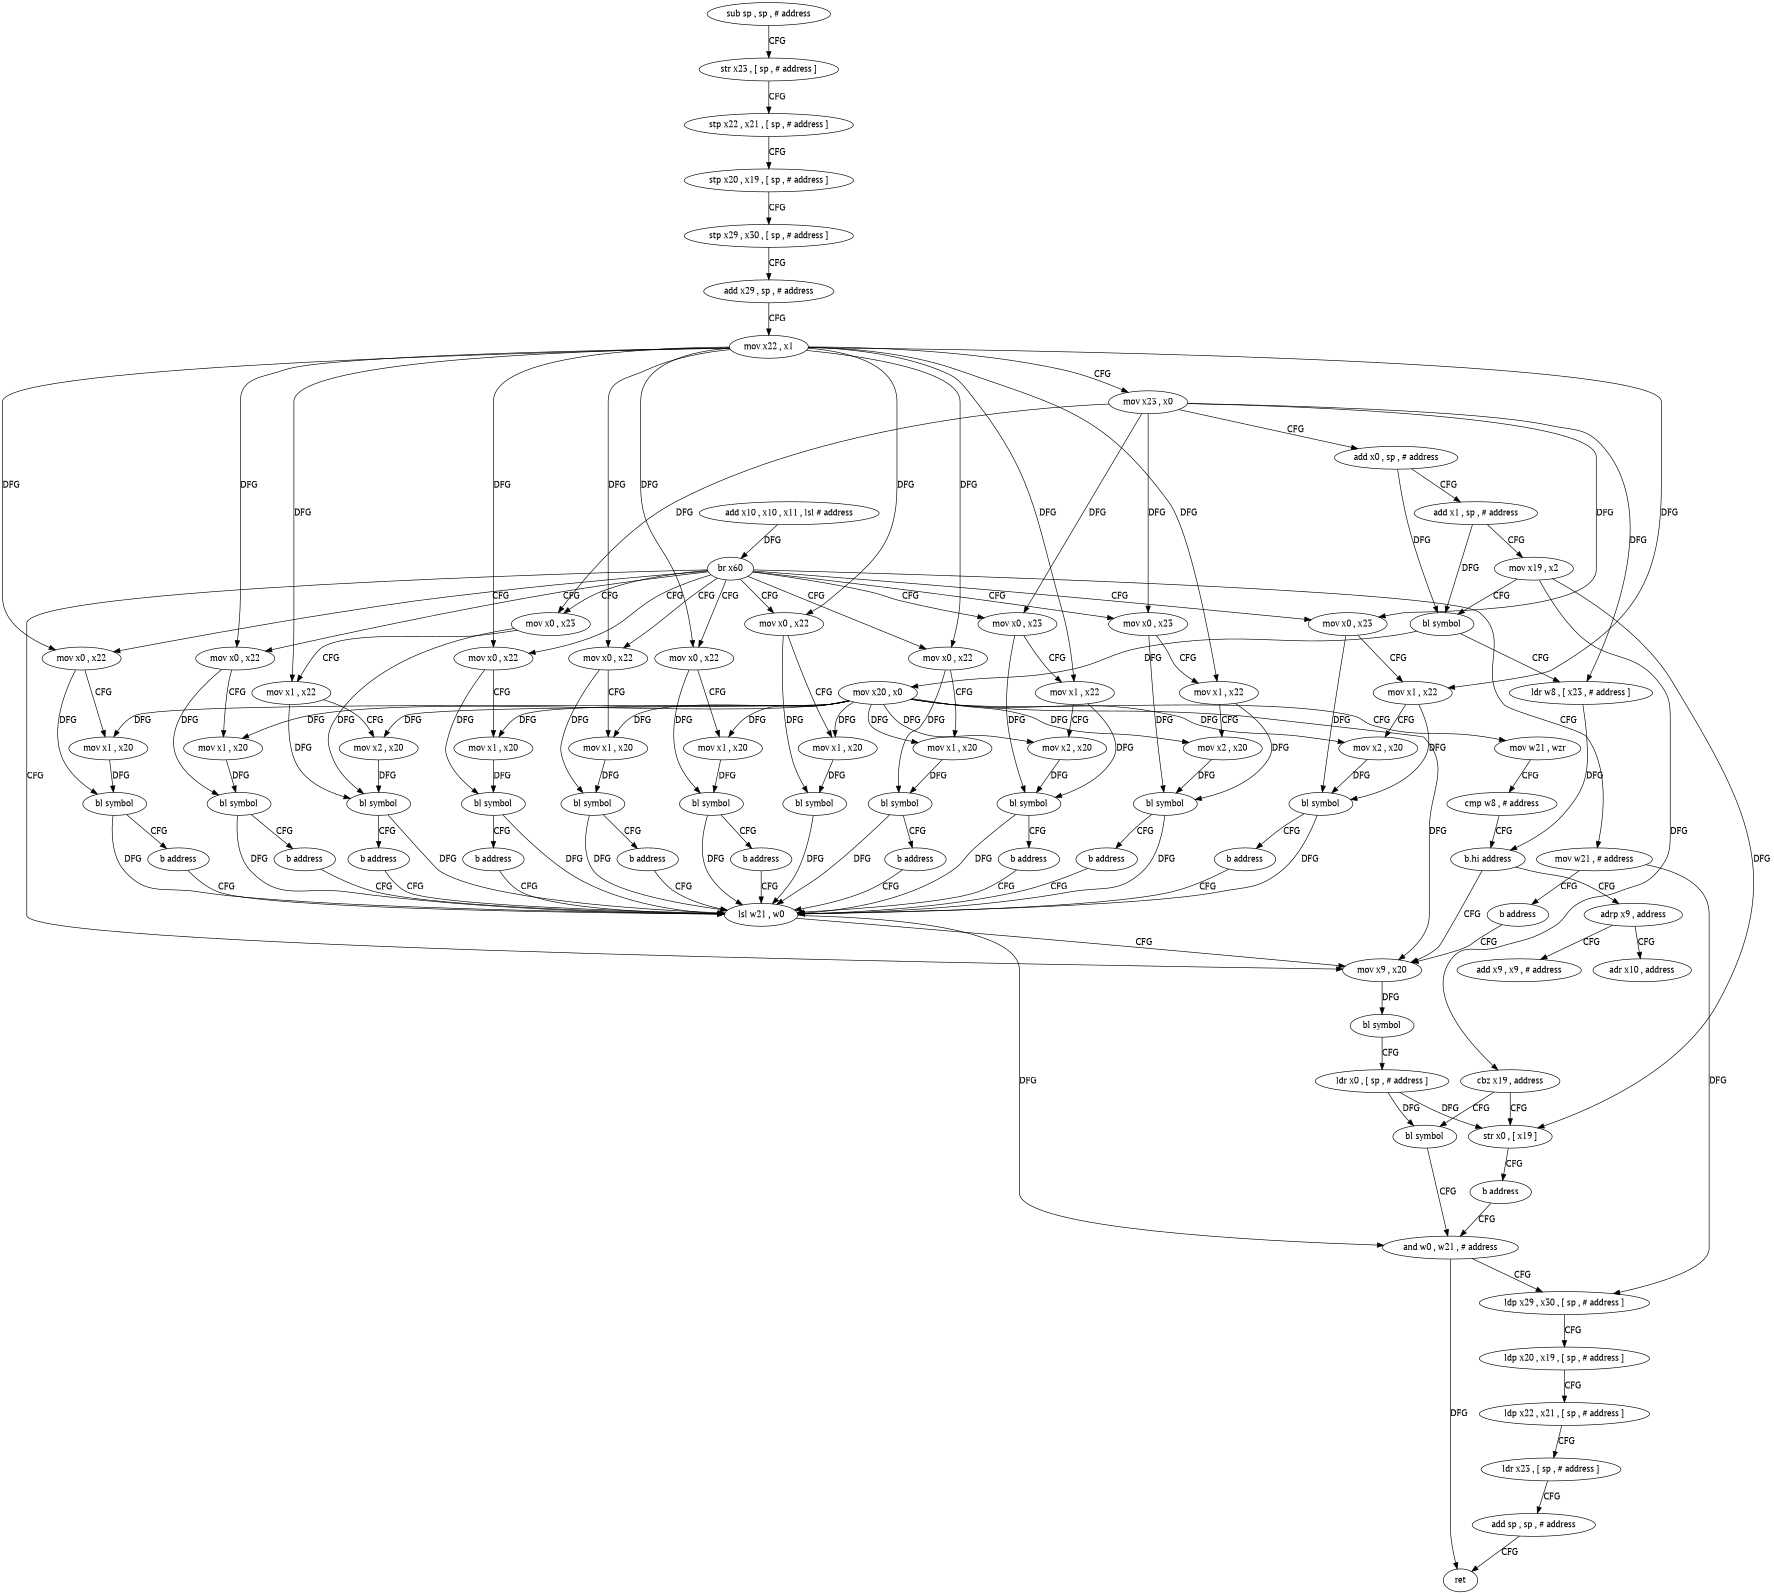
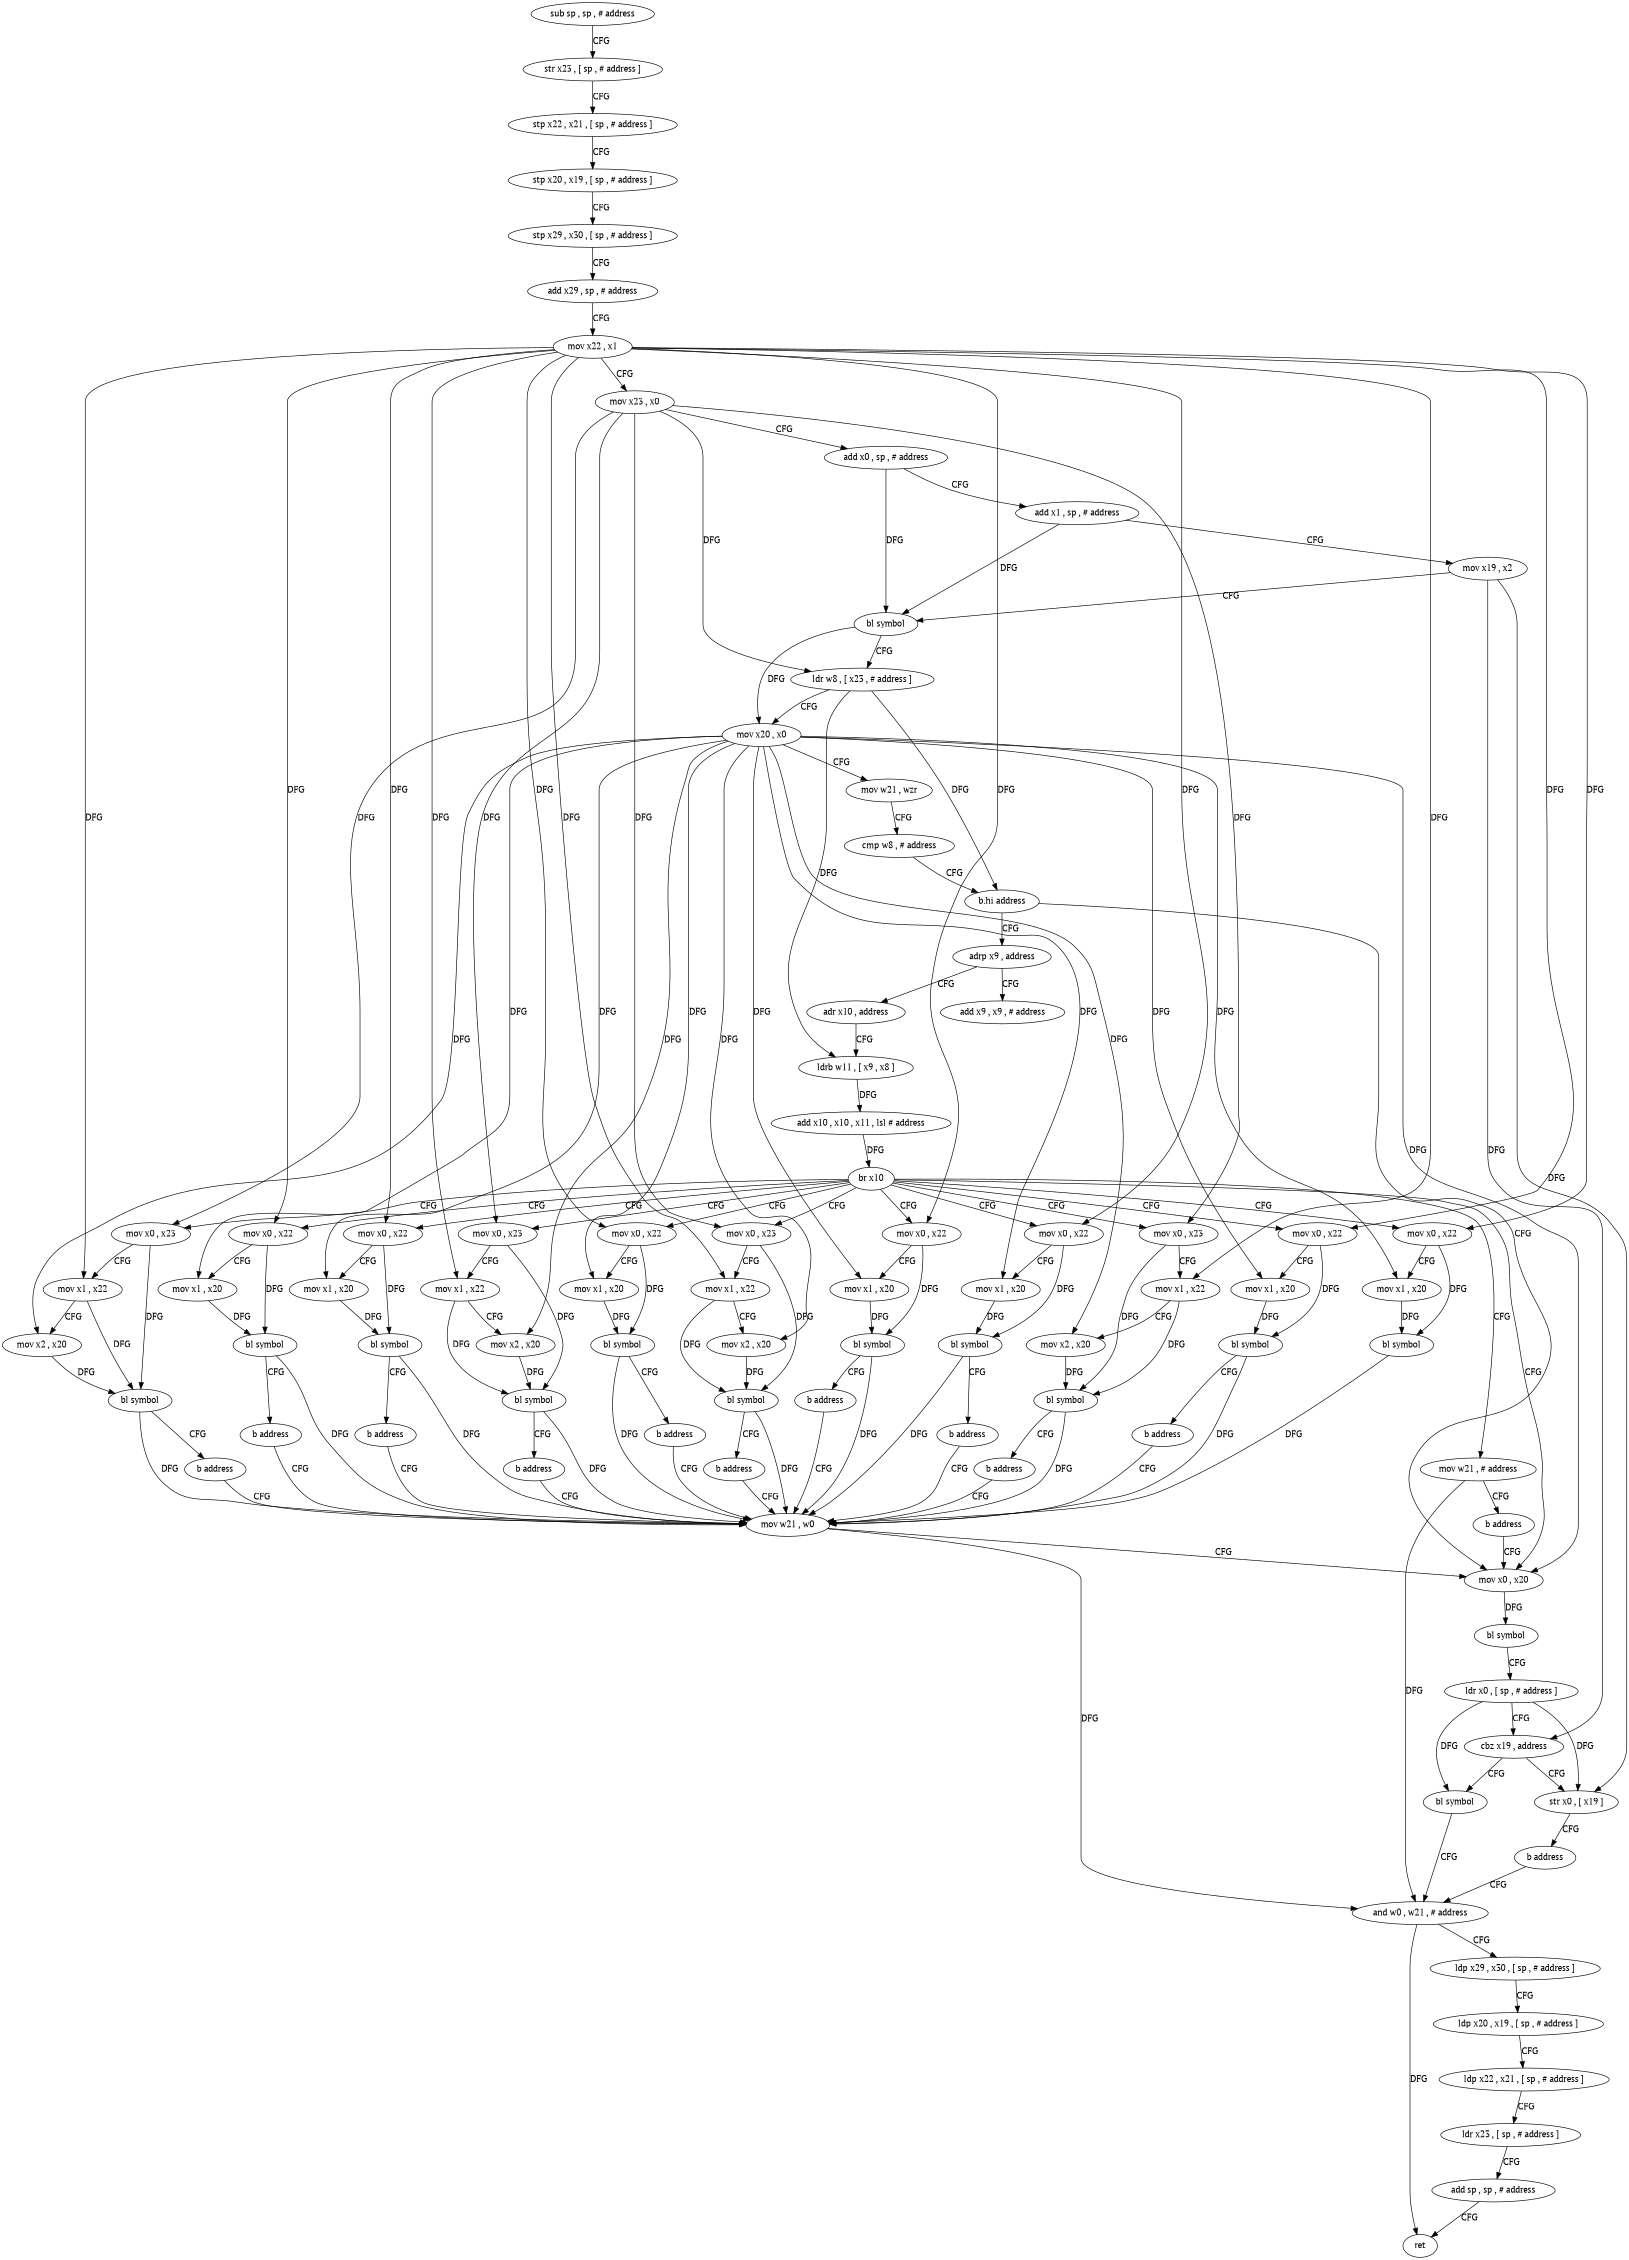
(731, 569) -> (871, 1179)
none -> (802, 702)
(761, 915) -> (788, 1525)
(1382, 970) -> (1504, 1580)
none -> (856, 1068)
(1709, 1089) -> (1405, 1679)
none -> (1512, 1716)
